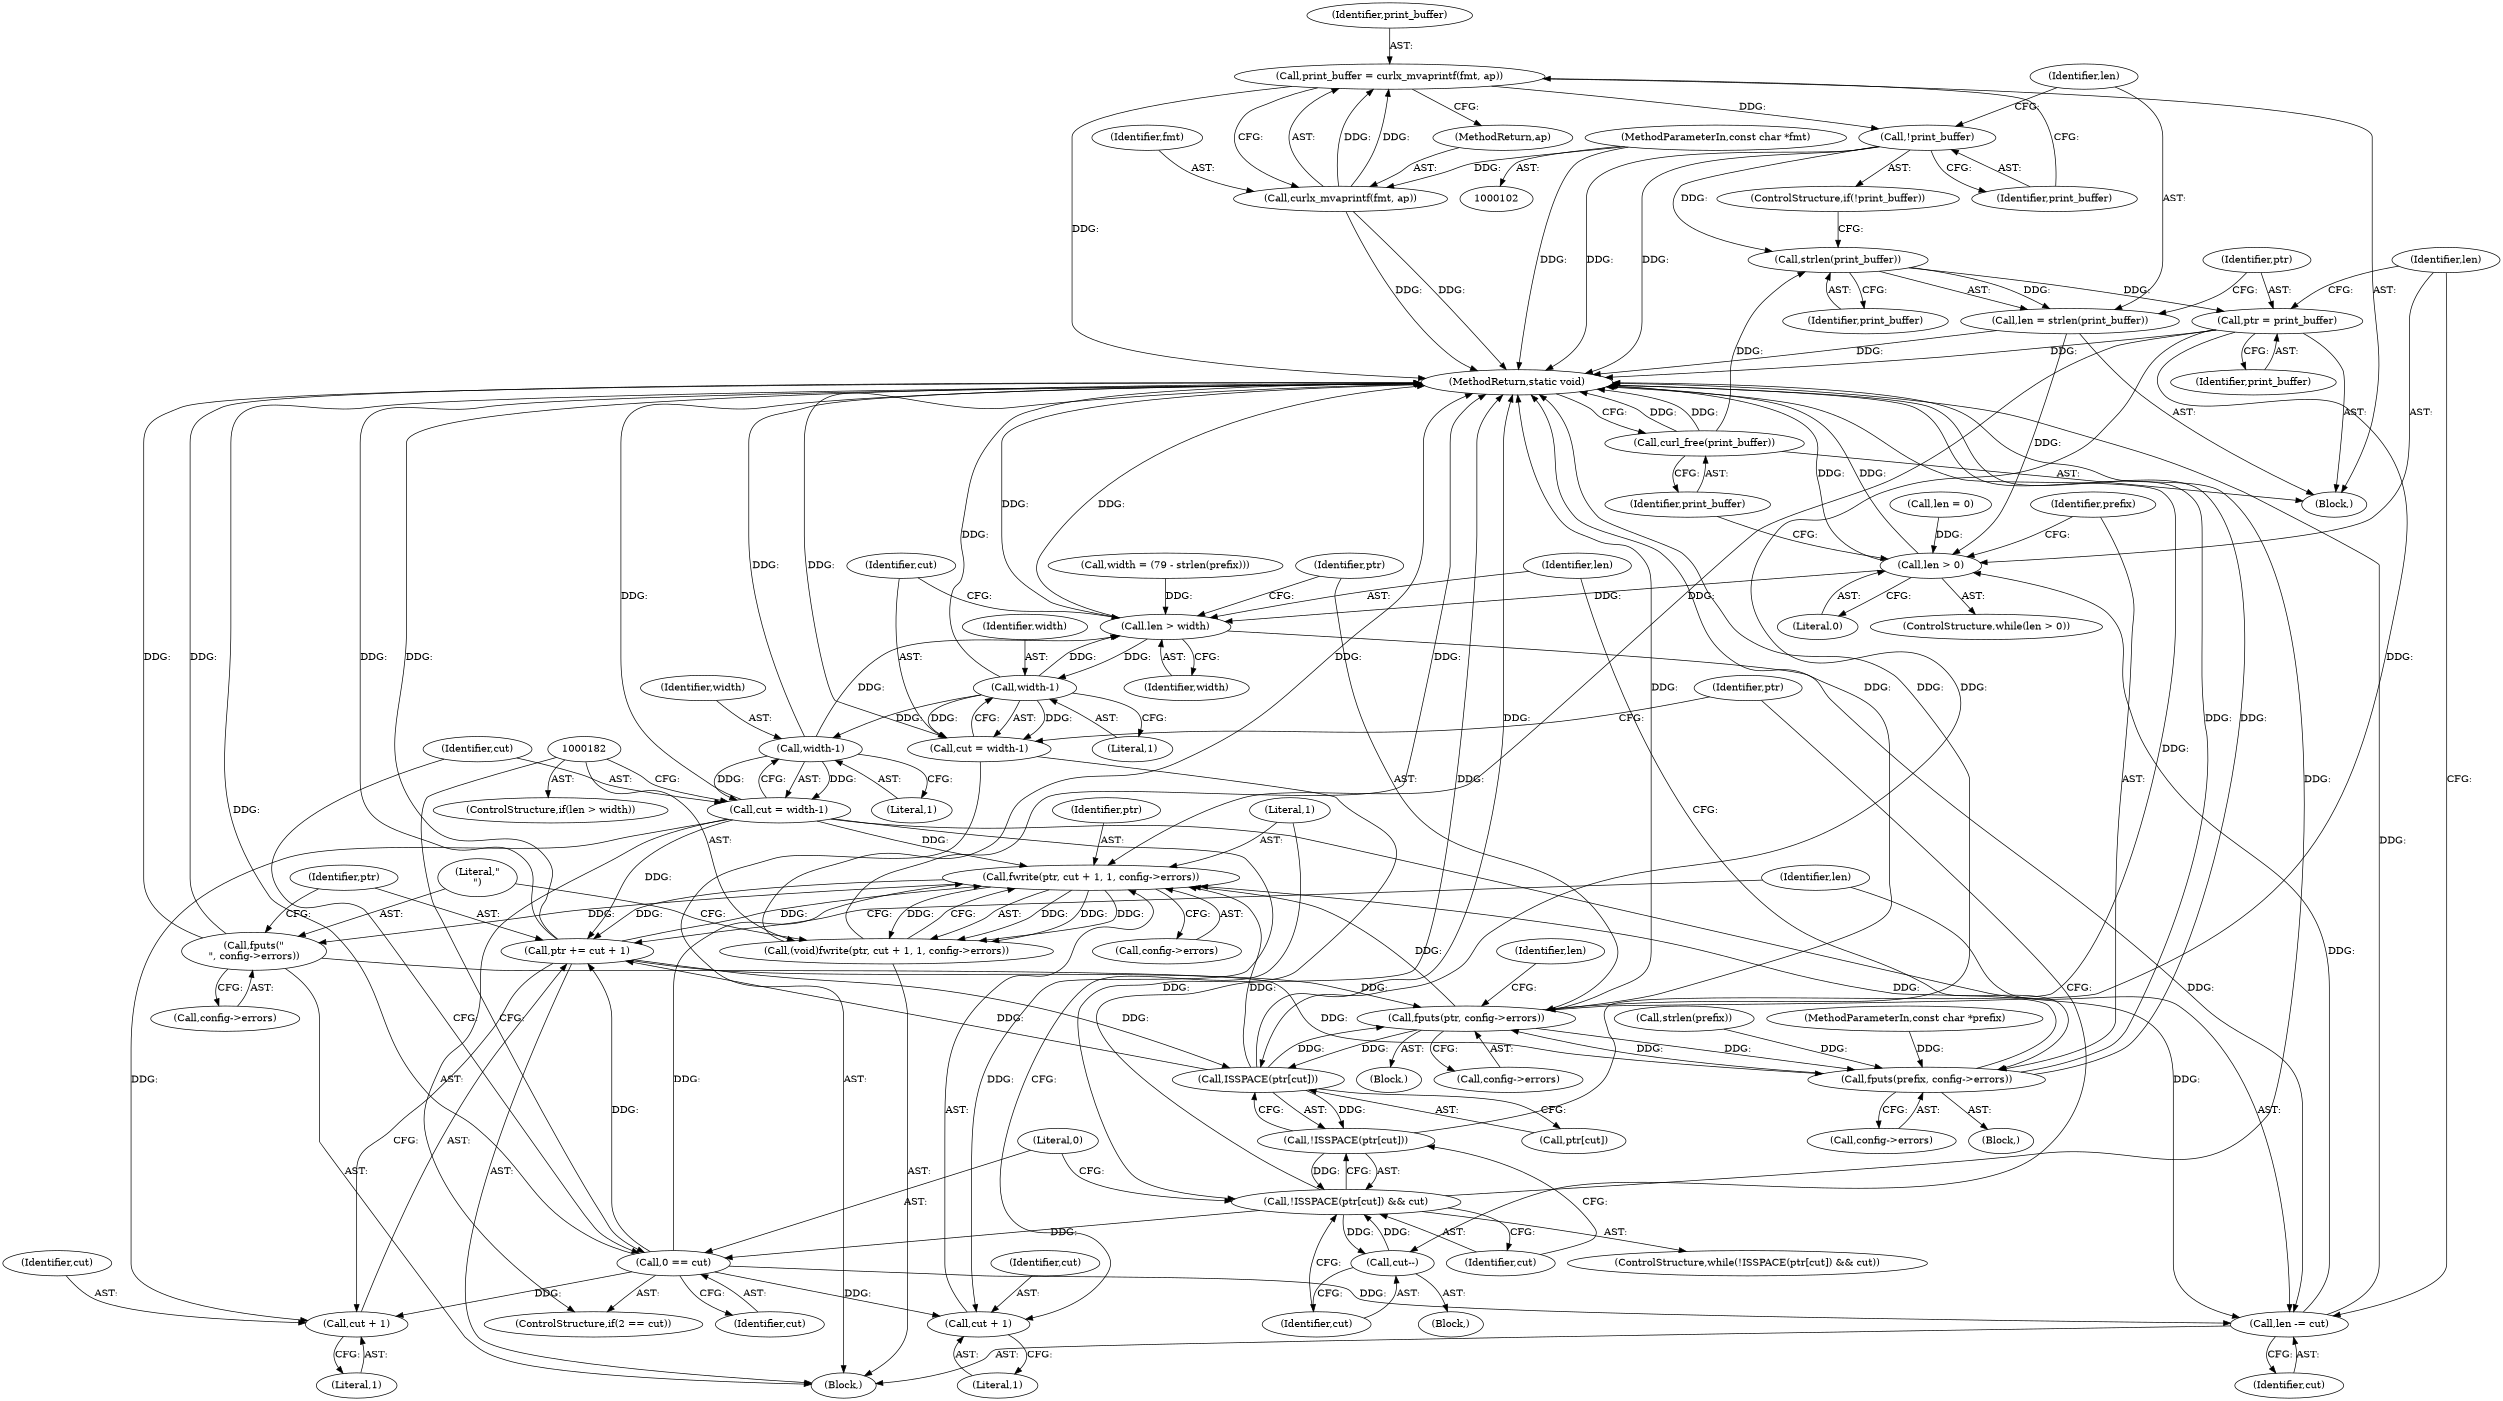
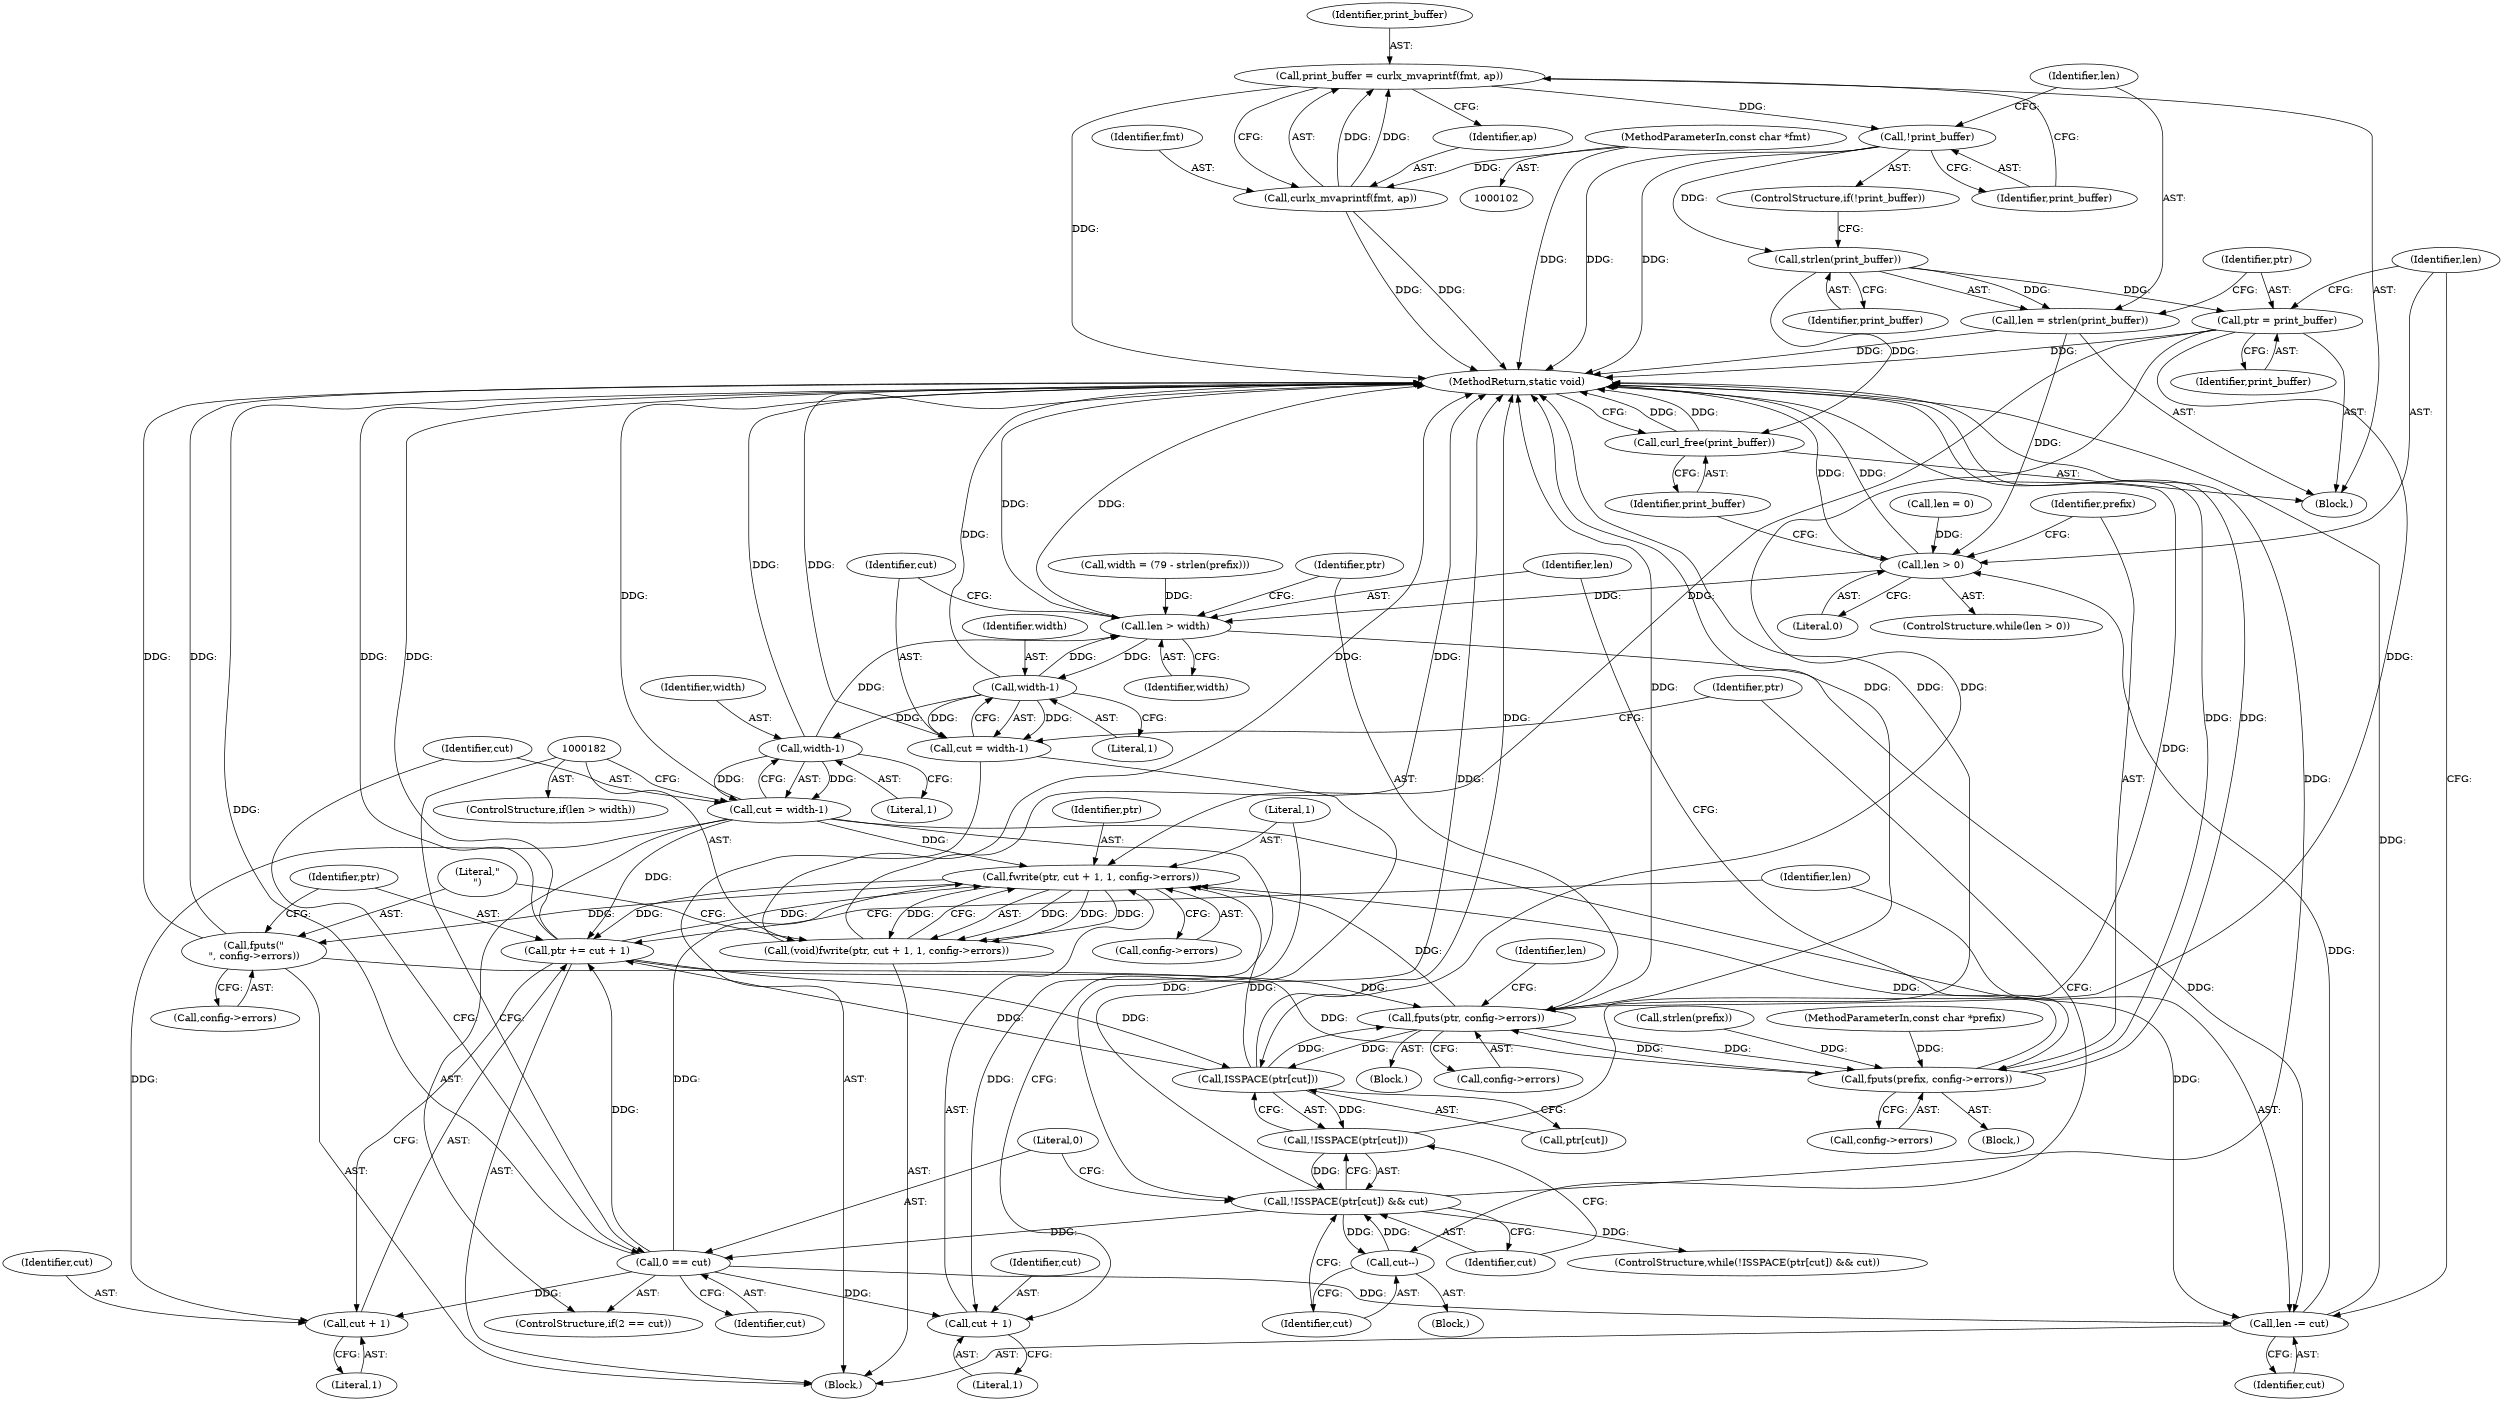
(1503, 138) -> (1503, 138)
(1738, 342) -> (1869, 335)
(1617, 1233) -> (1617, 1233)
